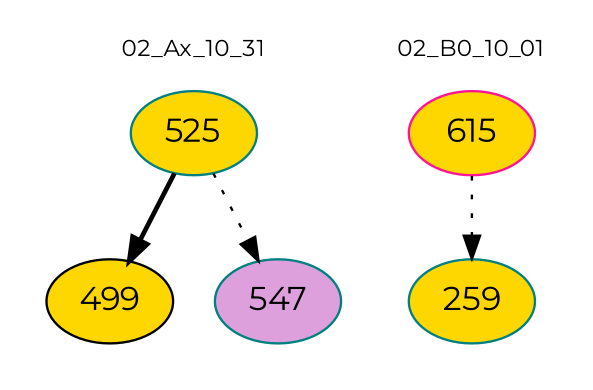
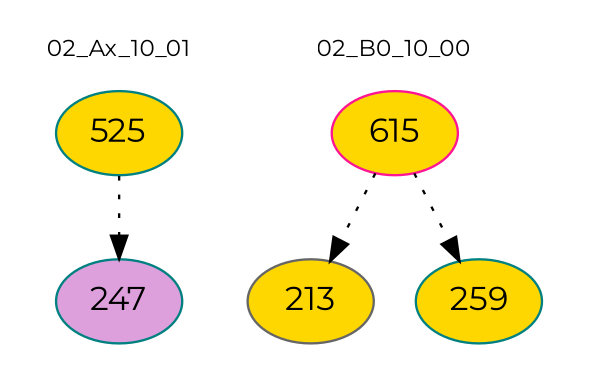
(194, 50) -> (119, 50)
(472, 50) -> (395, 50)
(110, 301) -> none
(278, 301) -> (119, 301)
none -> (311, 301)
